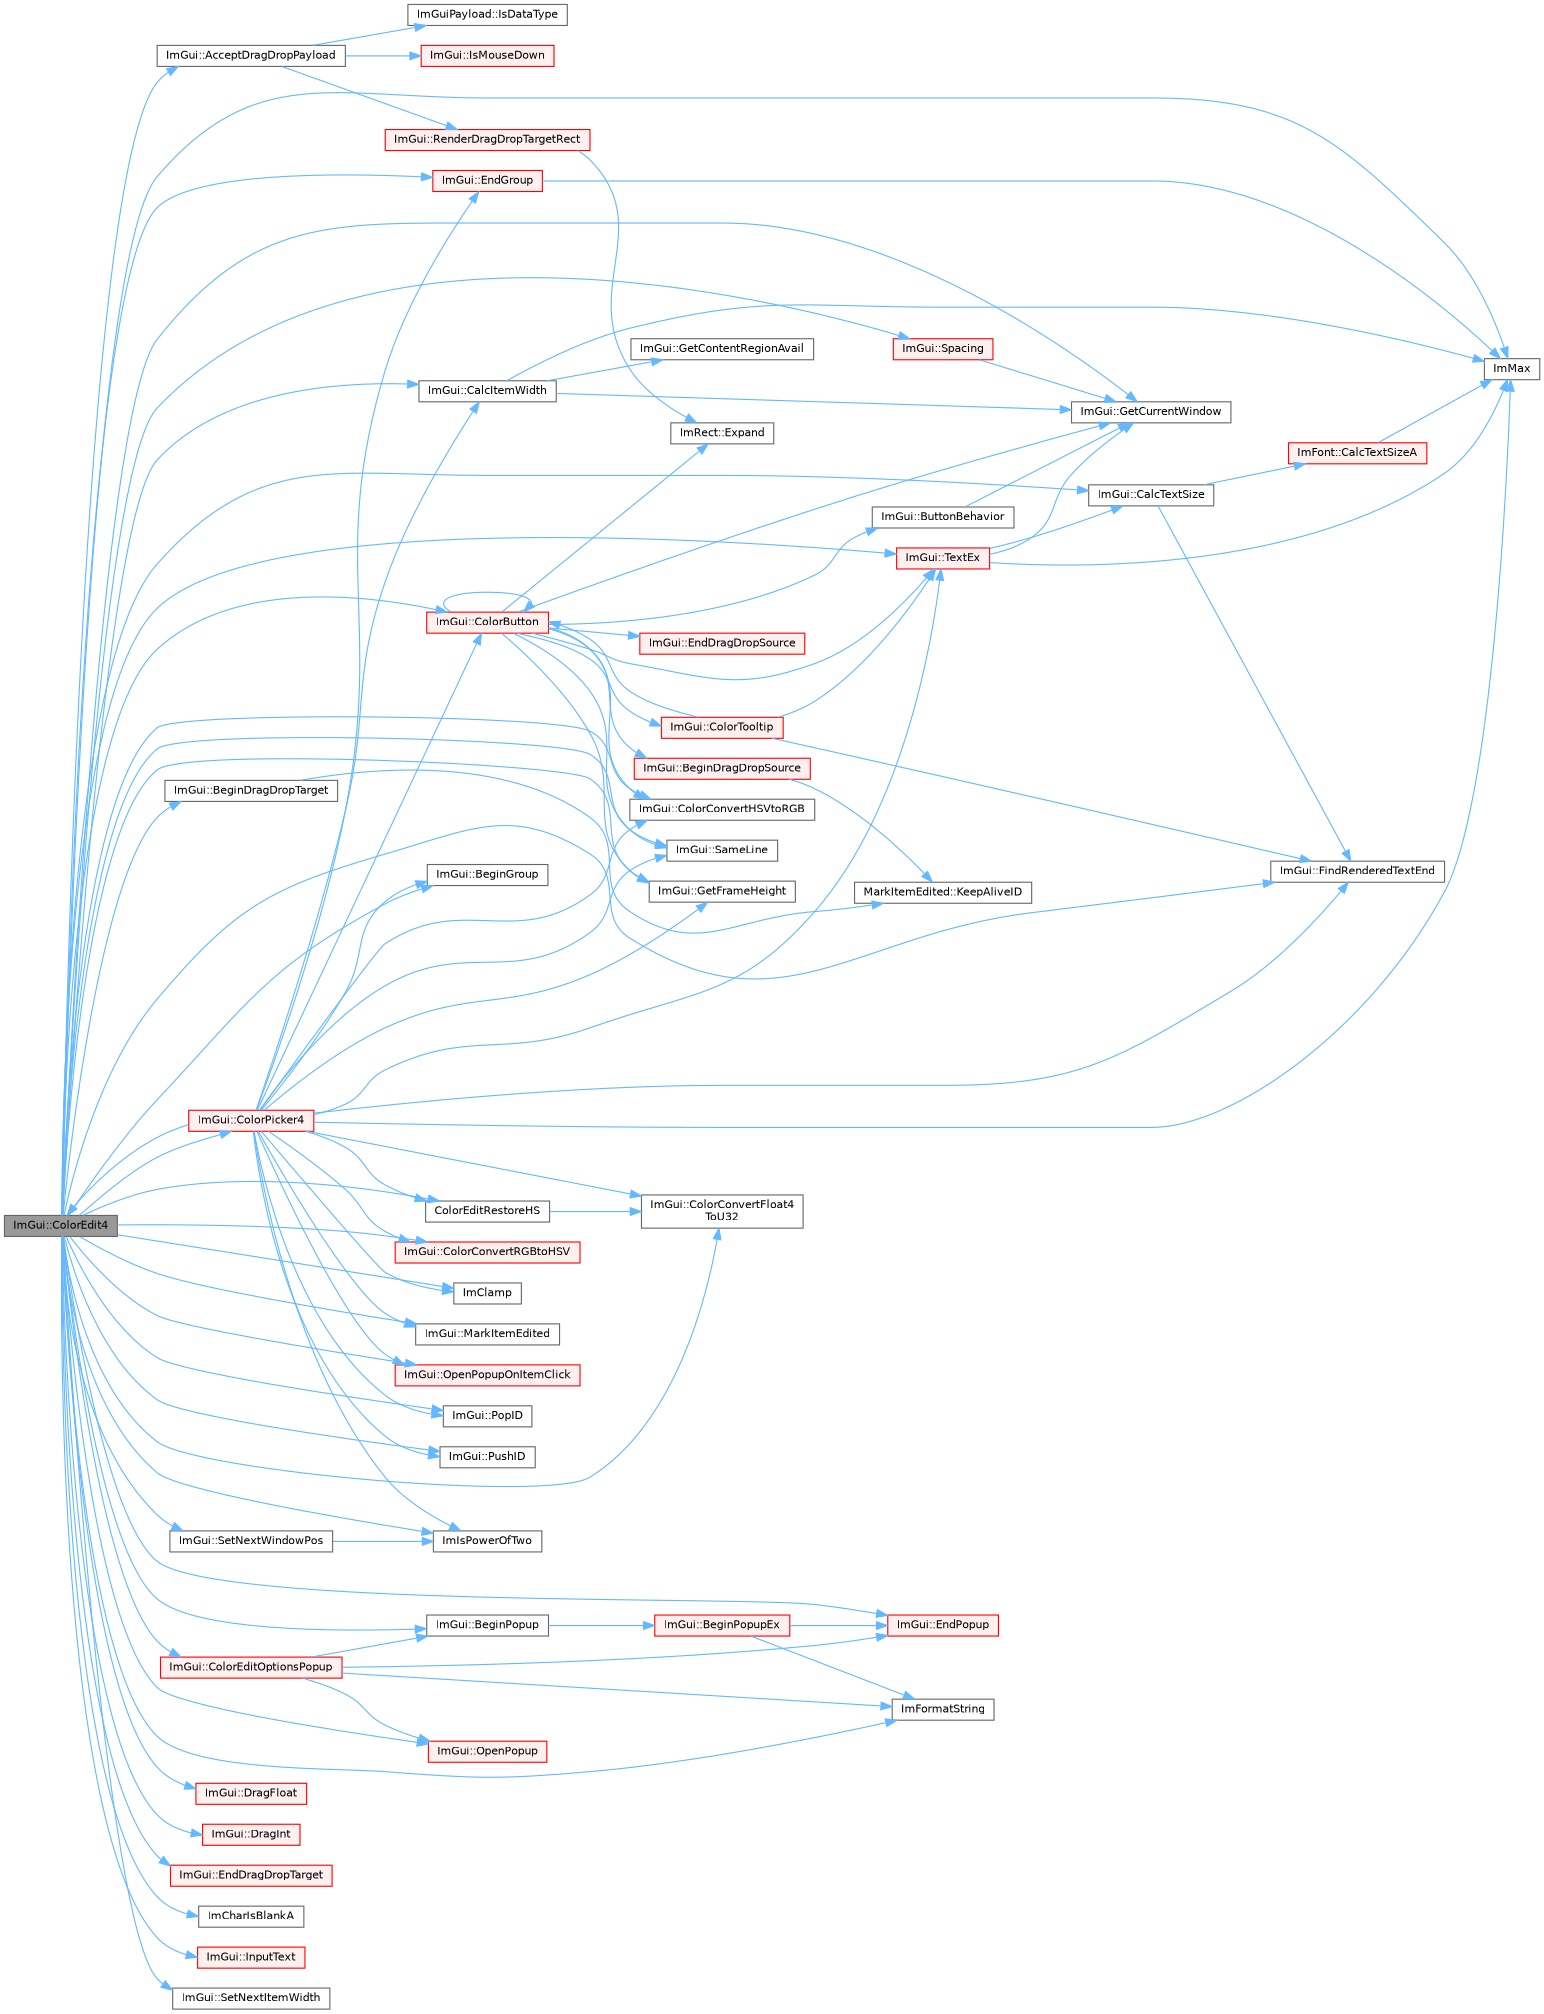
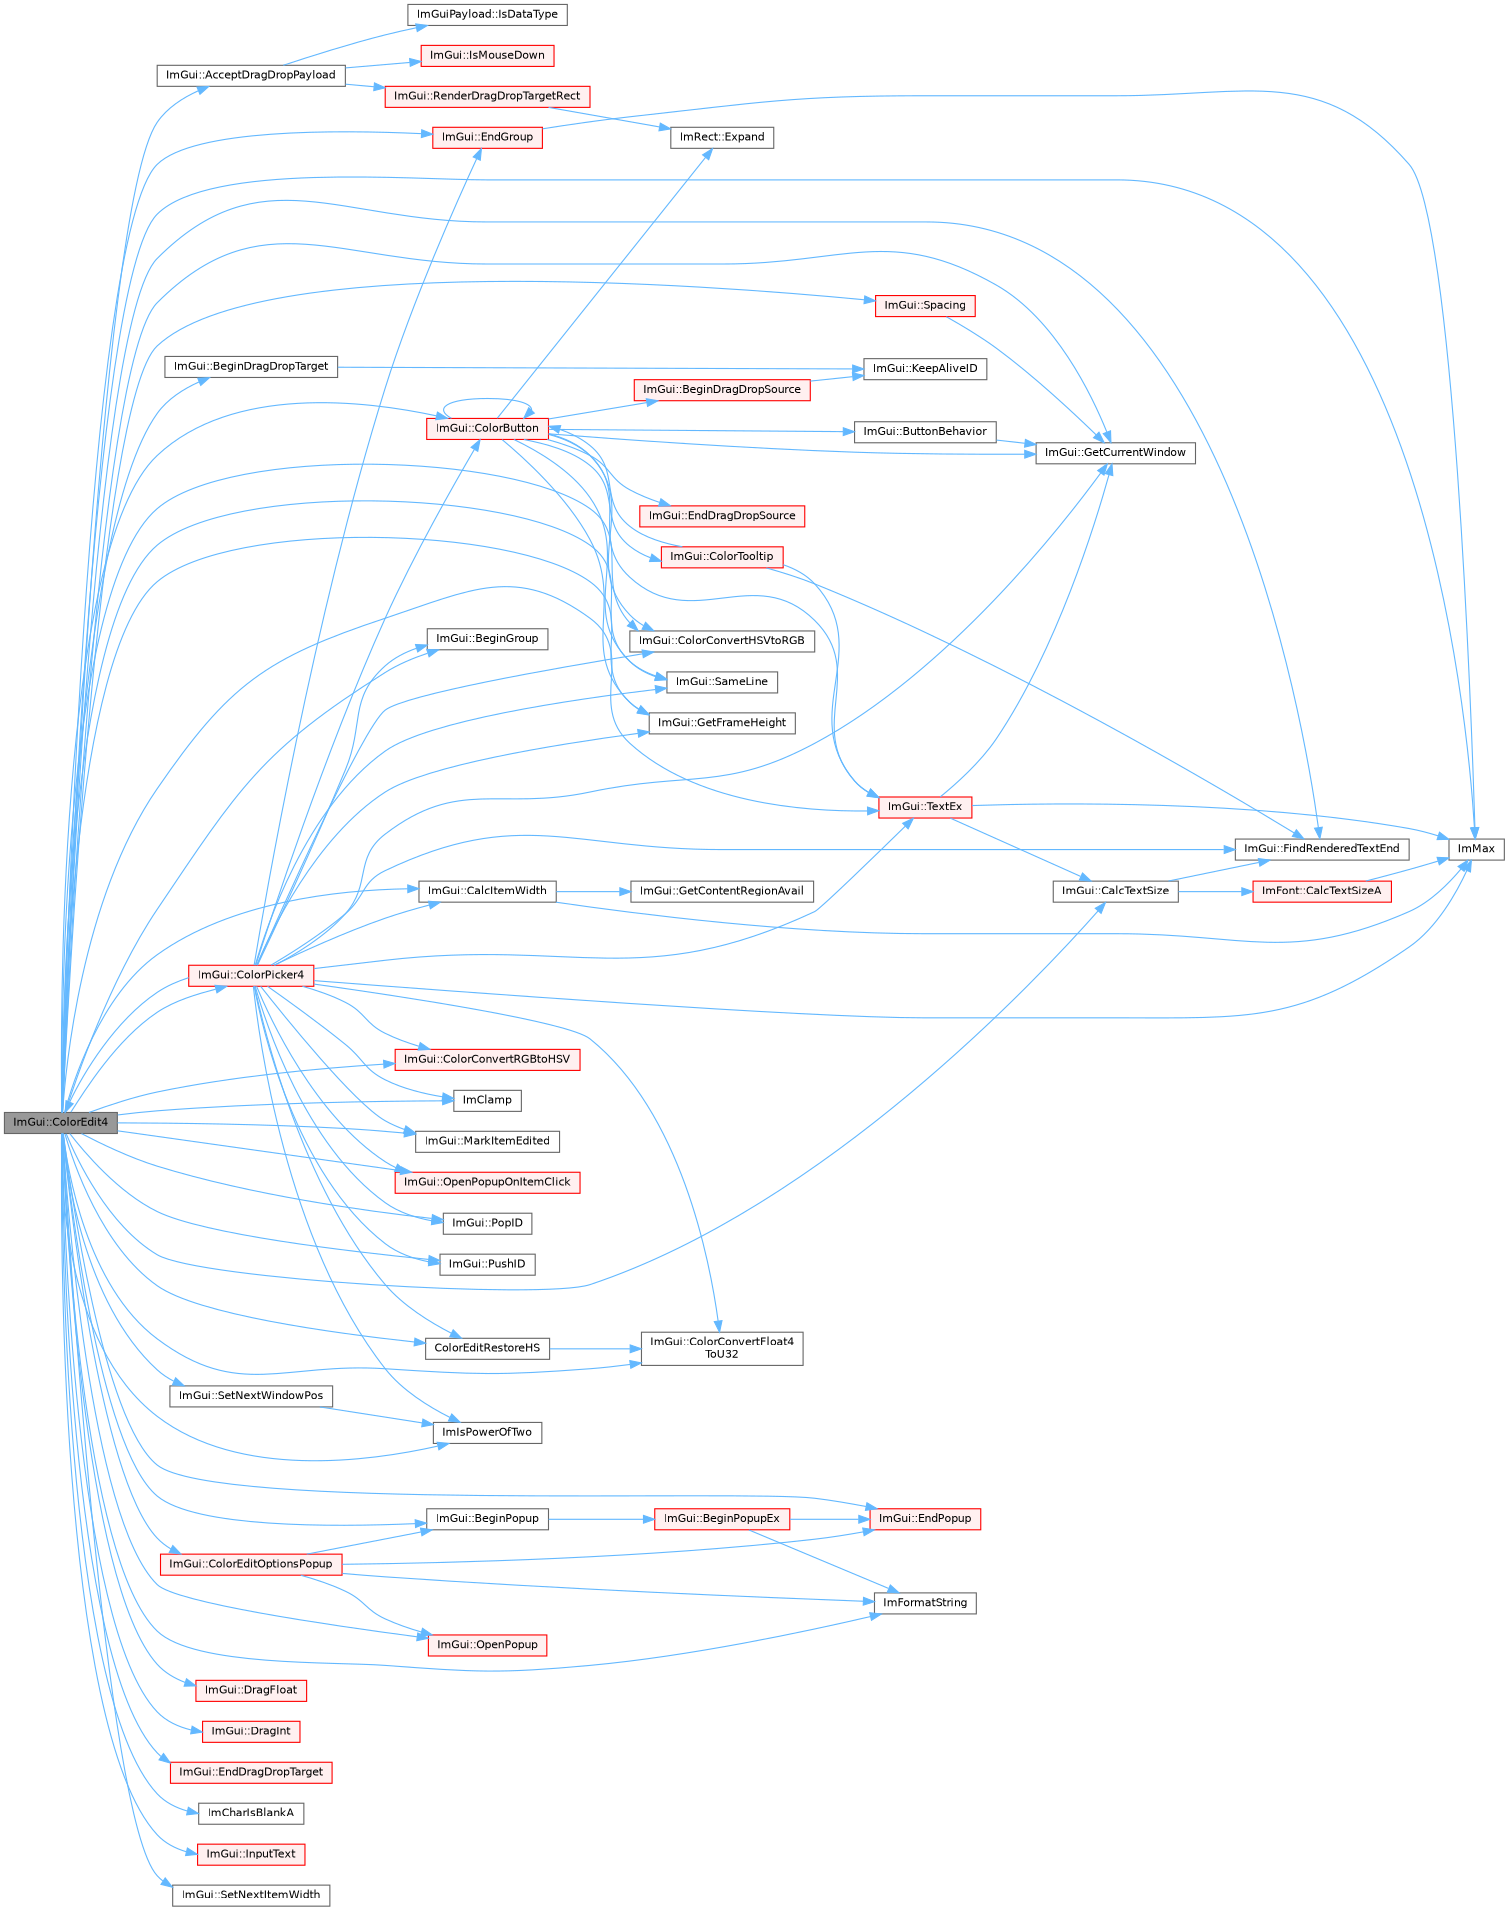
(808, 401) -> (707, 778)
(943, 893) -> (925, 369)
